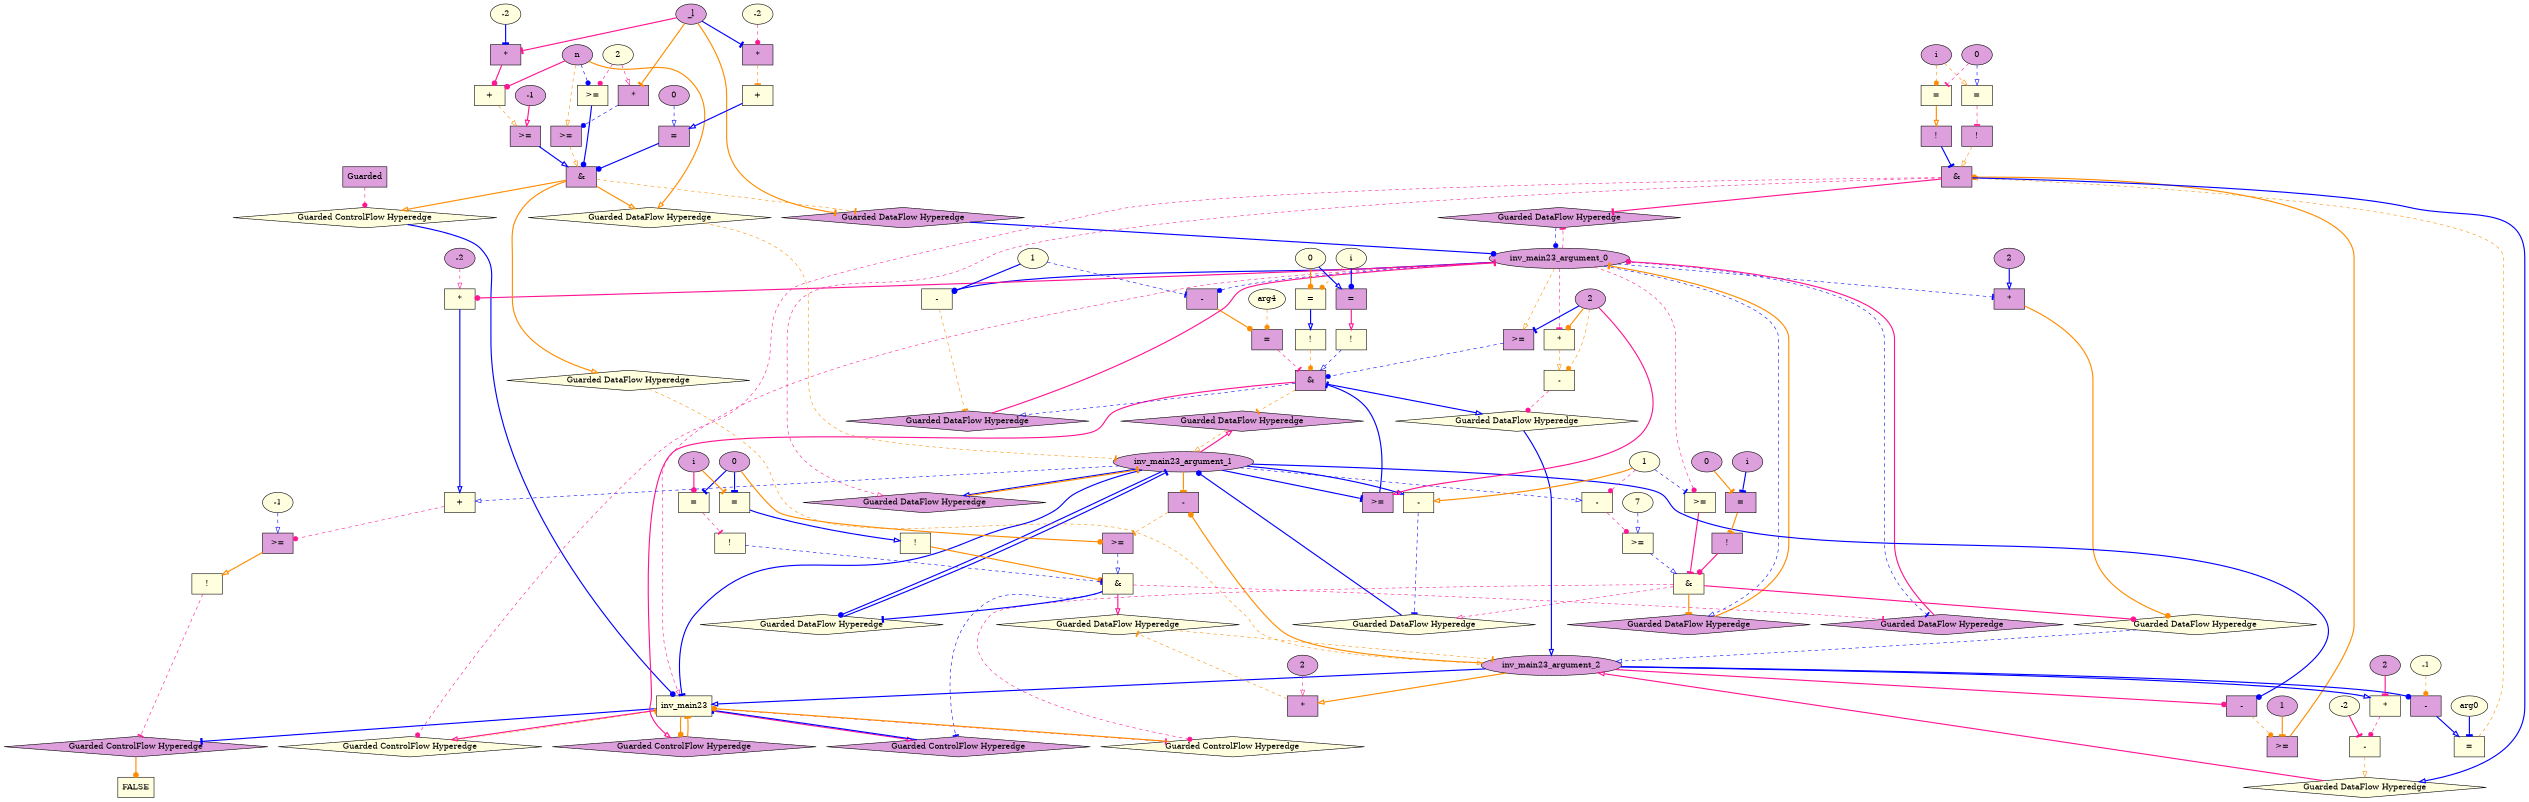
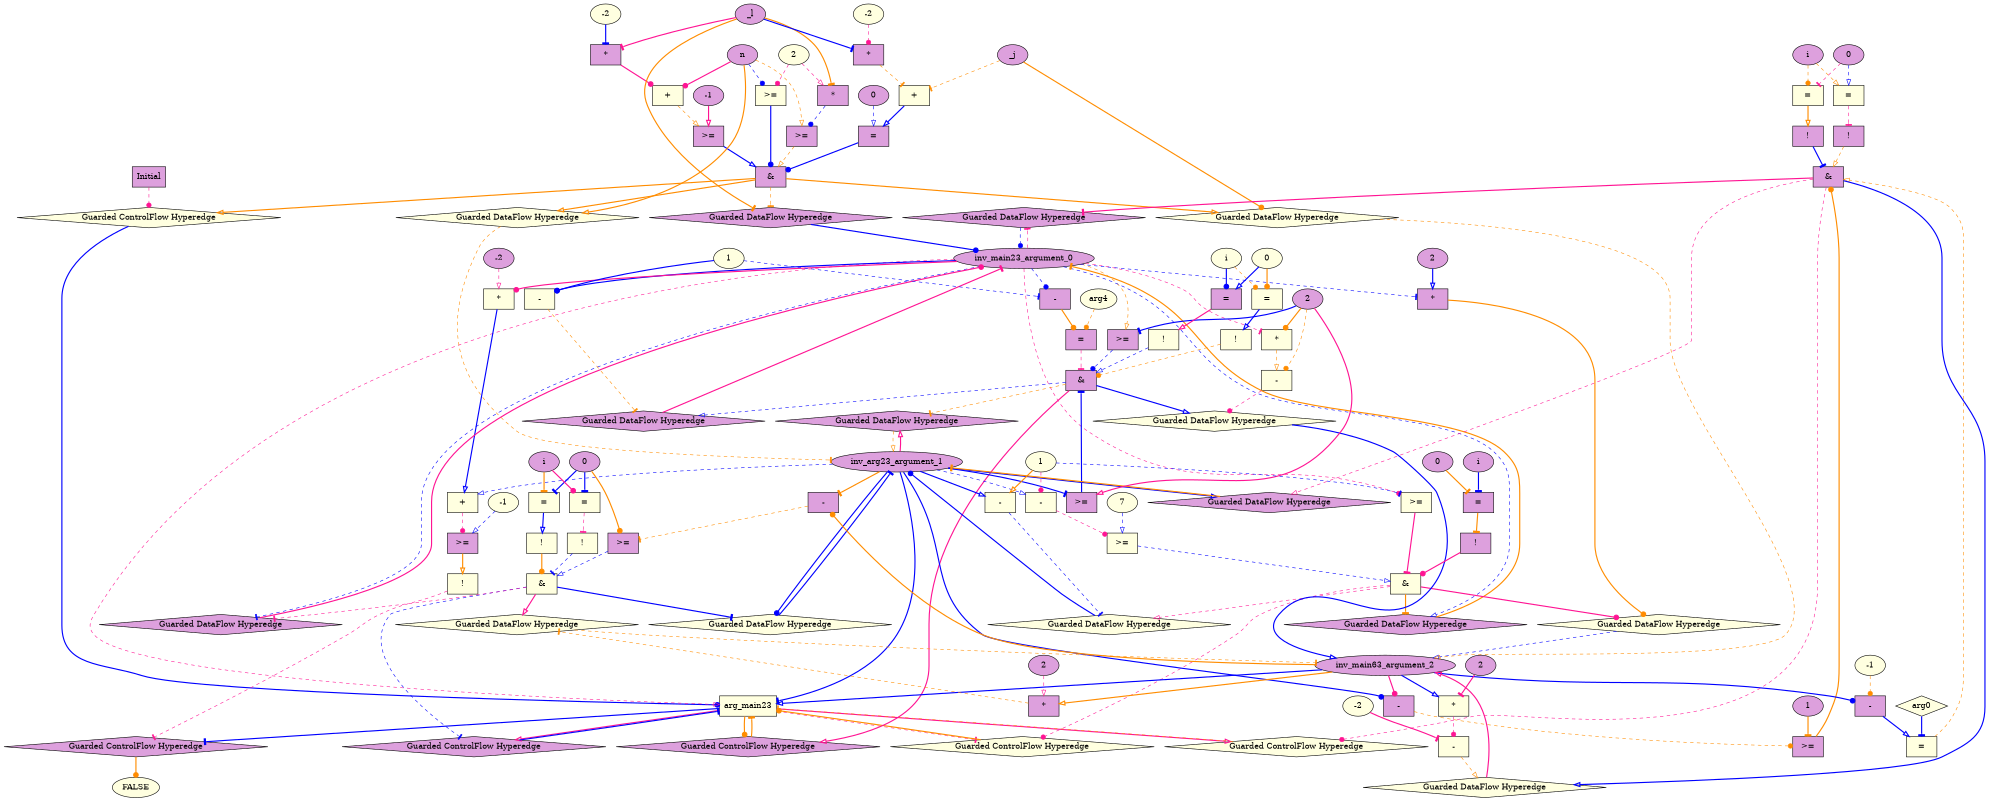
none -> (1013, 55)
(365, 177) -> (149, 177)
(1183, 462) -> (897, 462)
(1551, 665) -> (1385, 665)
(684, 706) -> (748, 706)
(2469, 706) -> (1922, 706)
(136, 787) -> (136, 787)
